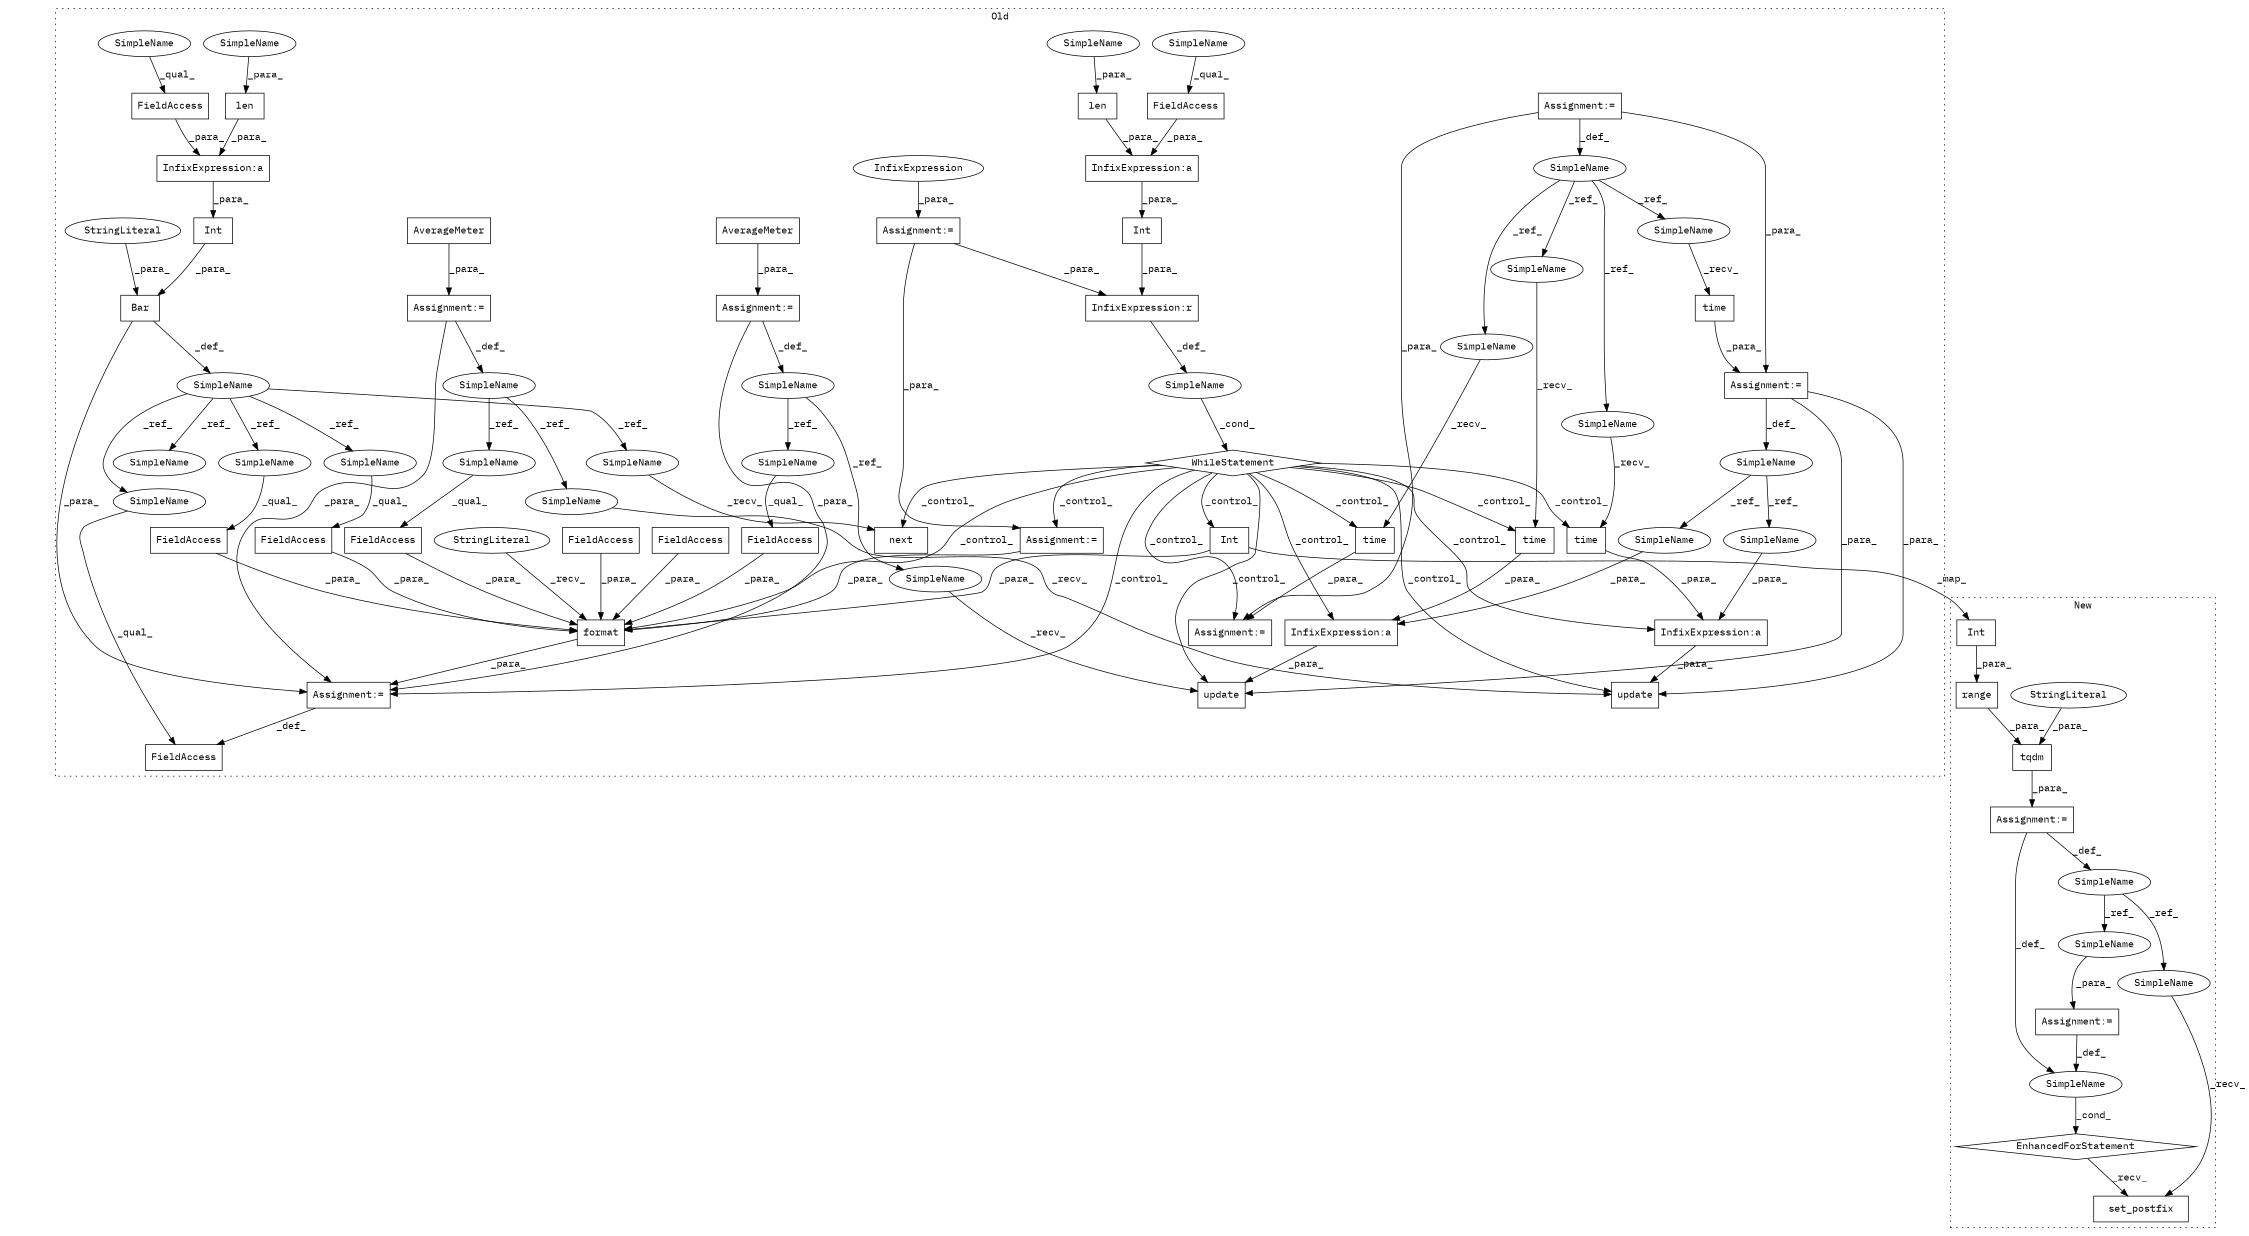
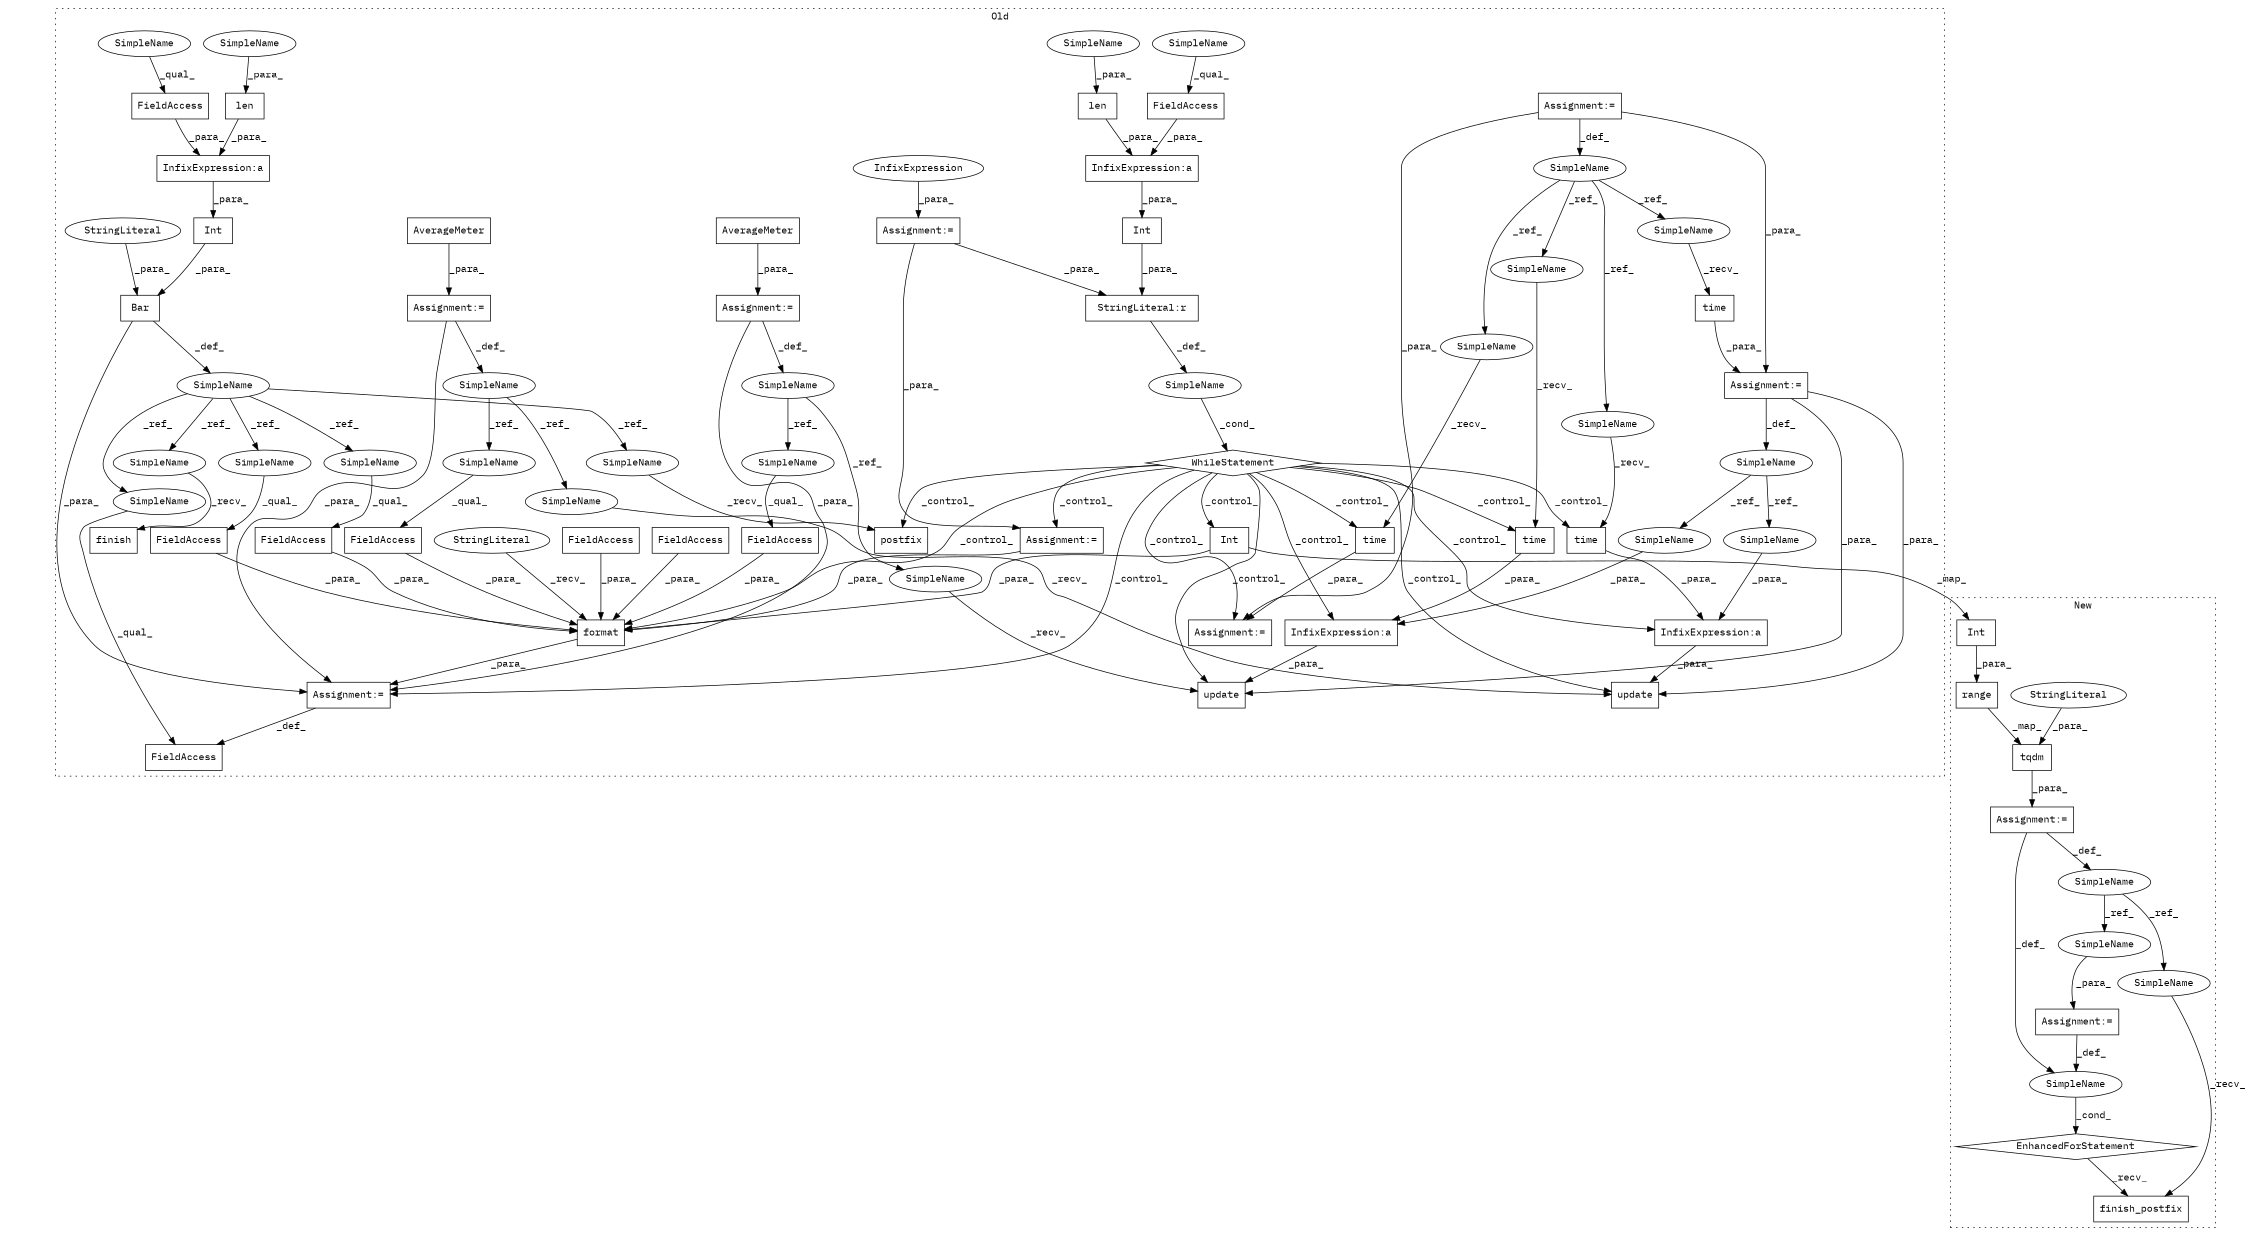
(1142, 308) -> (1142, 308)
none -> (114, 540)
(901, 540) -> (901, 540)
(2027, 726) -> (2027, 726)
(2141, 1209) -> (2141, 1209)
